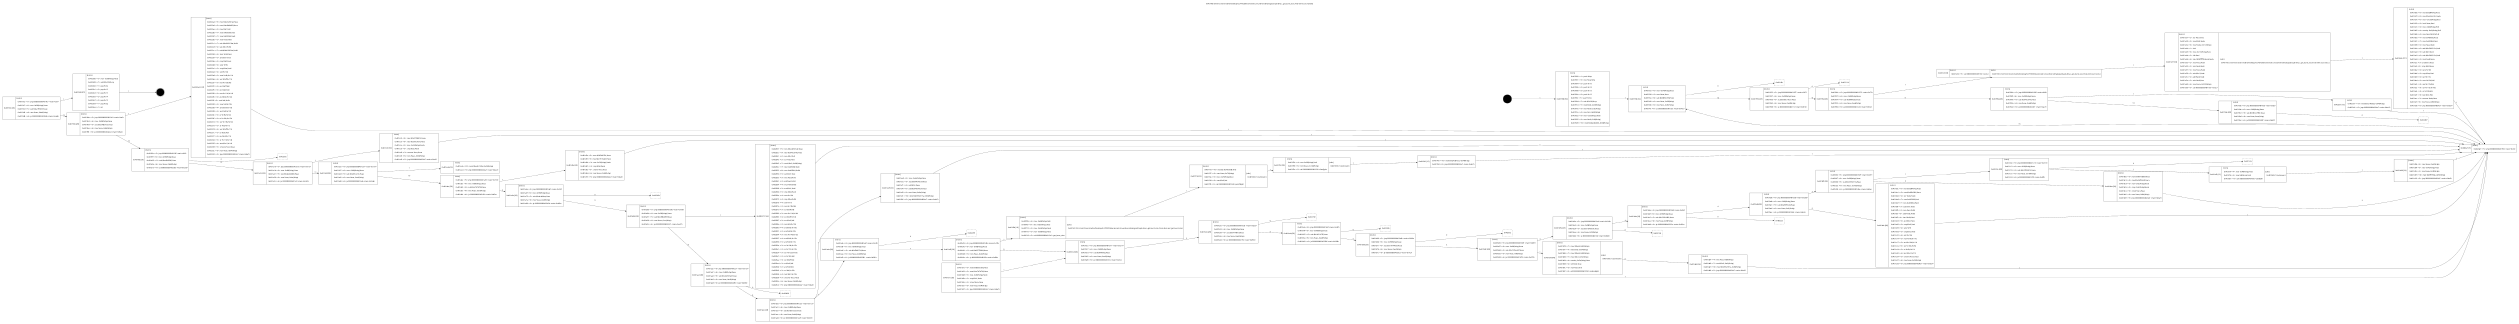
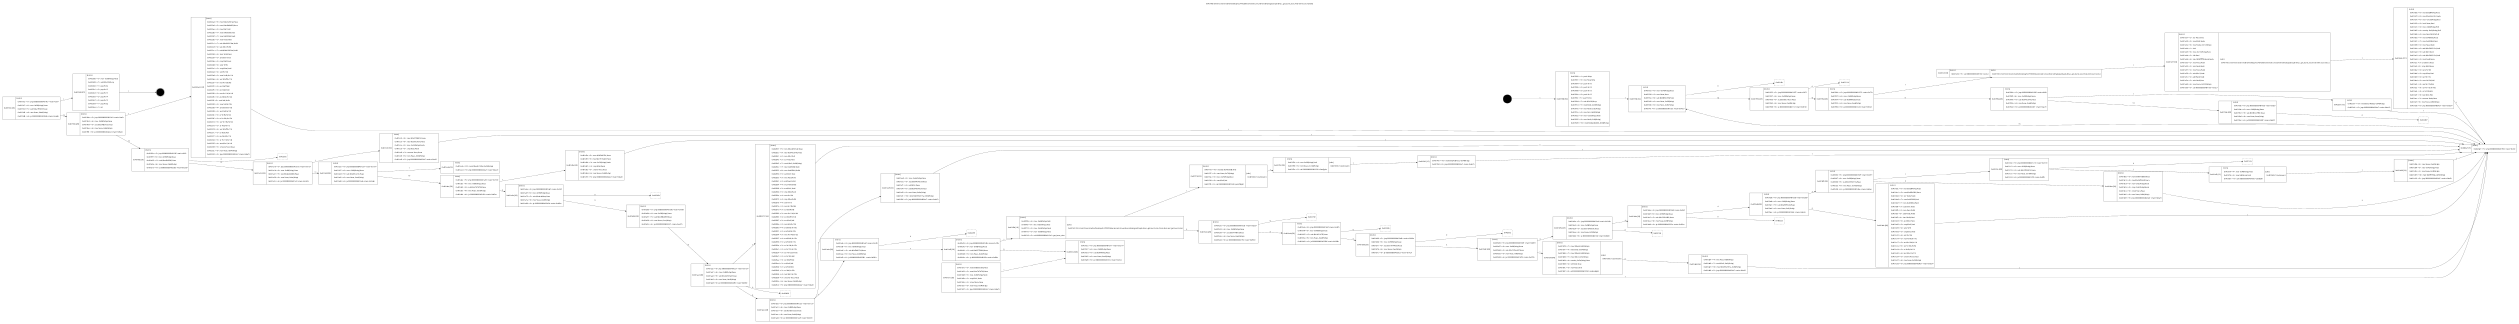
(720, 216) -> (744, 254)
(1161, 243) -> (1191, 231)
